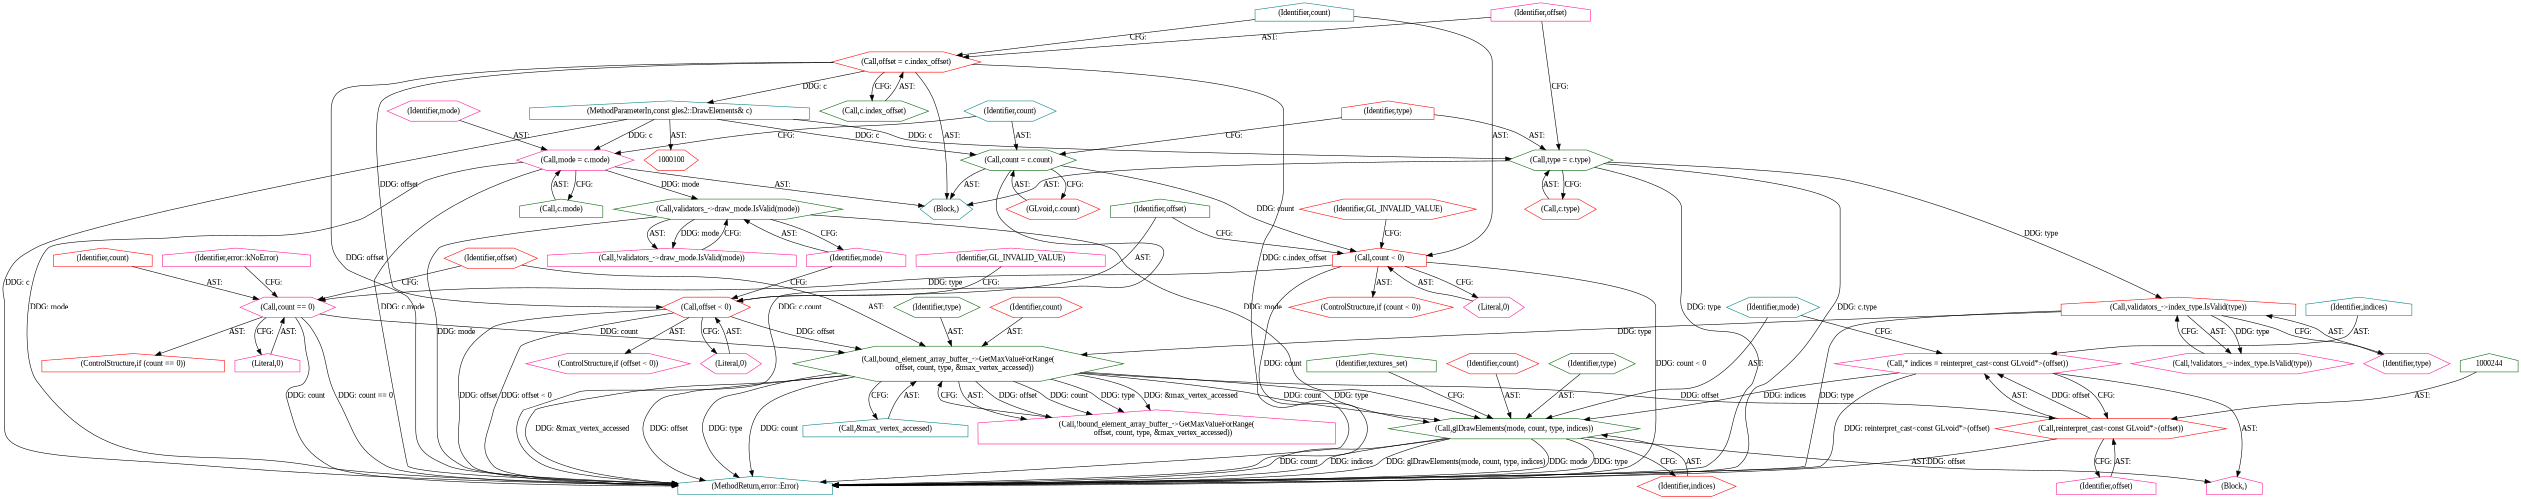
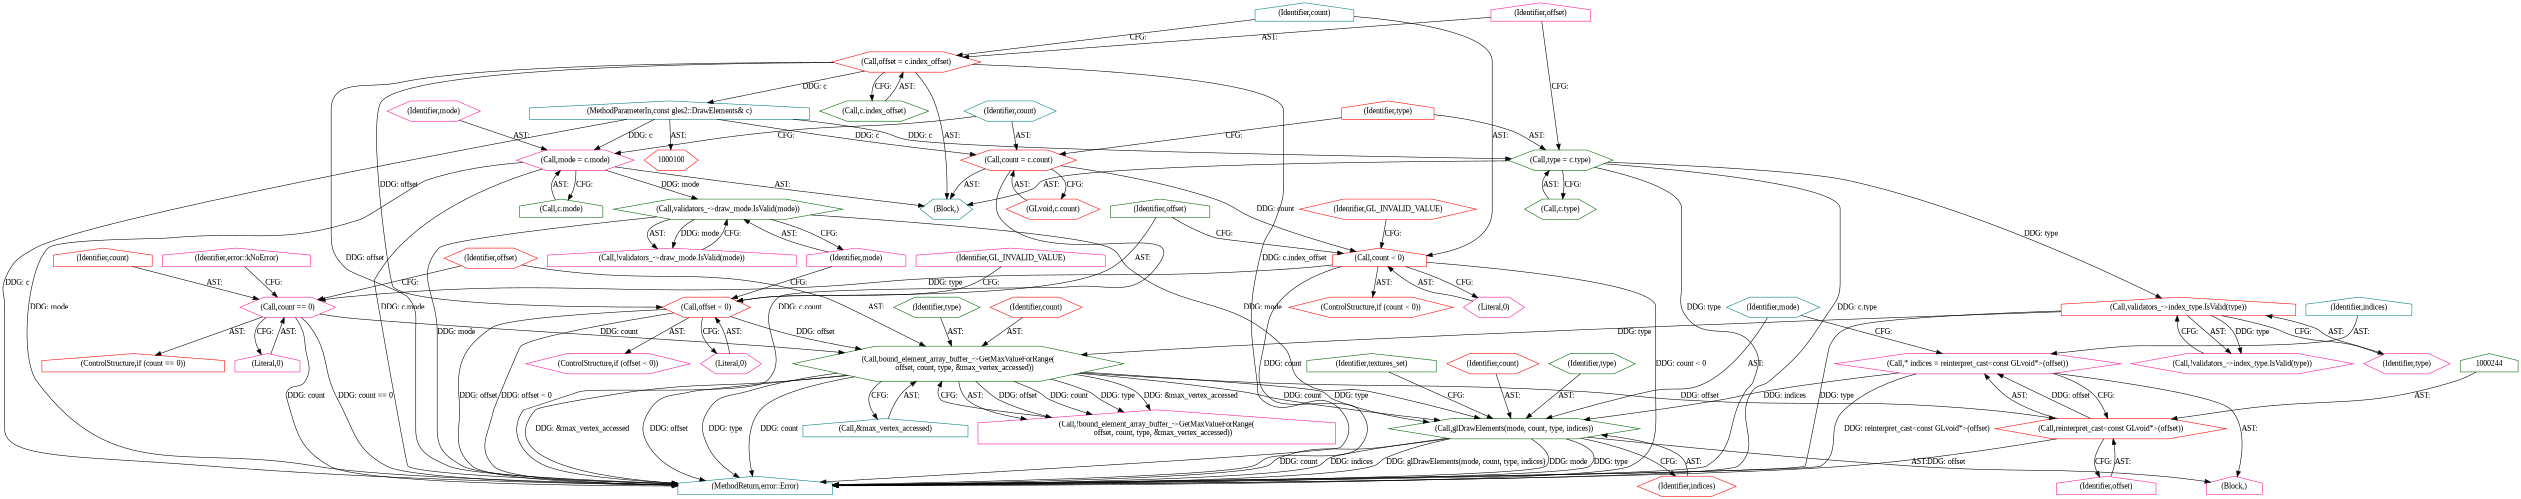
(1019, 160) -> (1019, 160)
(1560, 209) -> (1560, 209)
